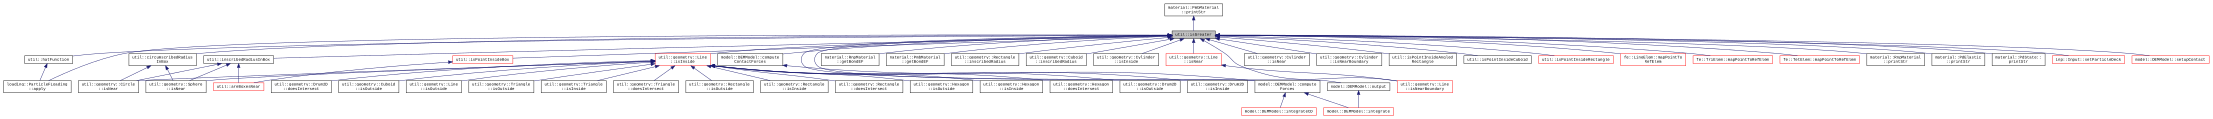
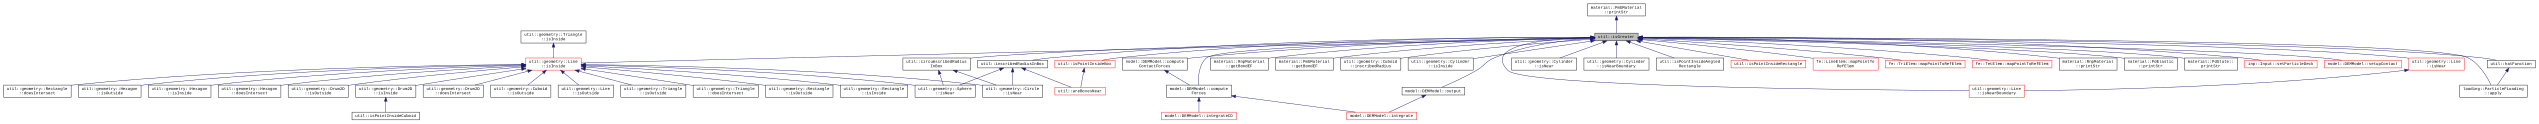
(1349, 44) -> (386, 107)
(985, 60) -> none
(626, 74) -> (554, 53)
